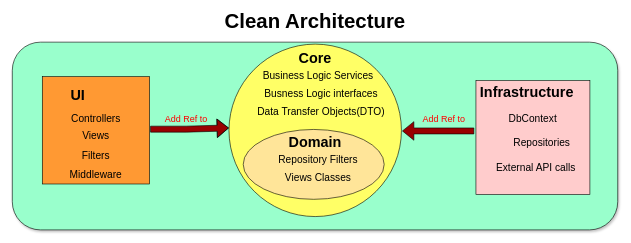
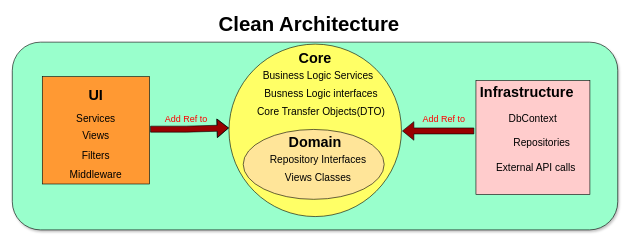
(315, 21) -> (309, 24)
(78, 96) -> (96, 96)
(321, 112) -> (321, 112)
(96, 120) -> (96, 120)
(318, 161) -> (318, 161)
